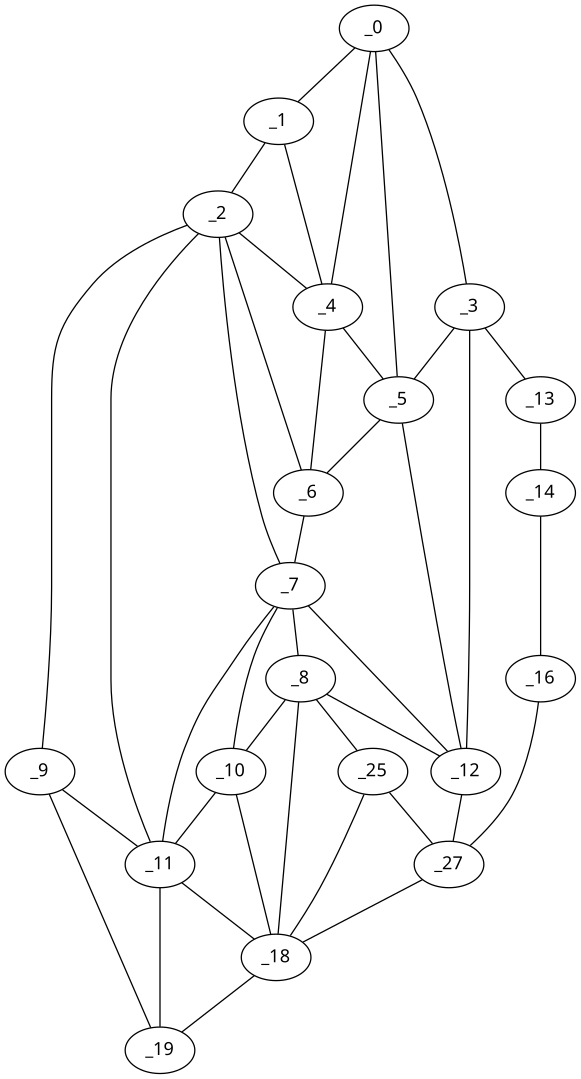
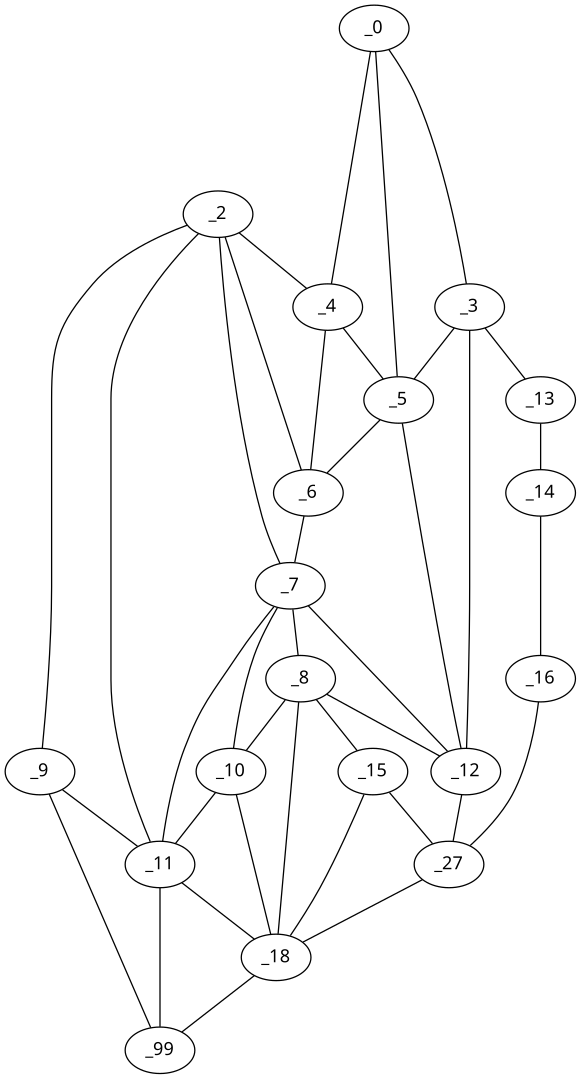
(279, 121) -> none
(373, 772) -> (373, 772)
(160, 1050) -> (160, 1050)
